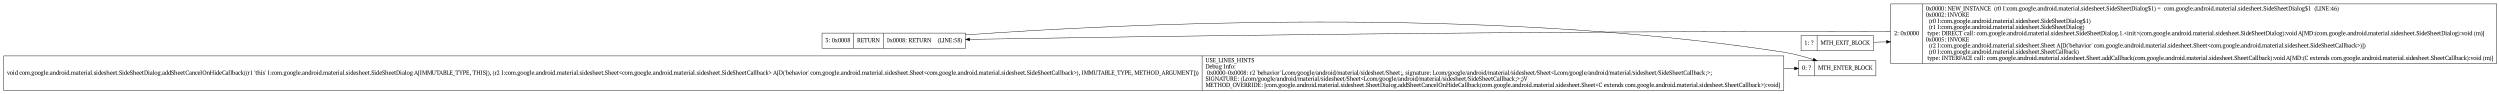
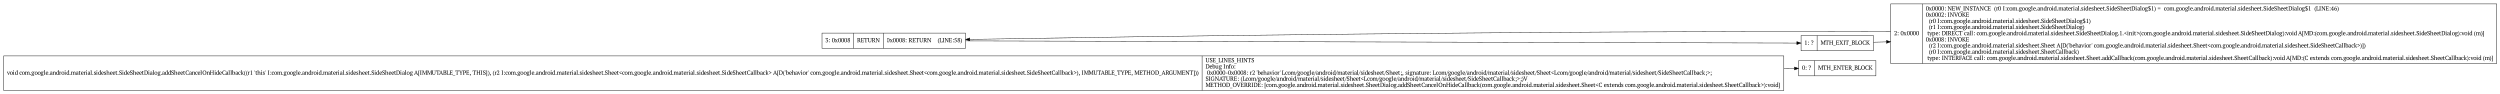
(1390, 23) -> (1381, 42)
(1949, 40) -> (1949, 40)
